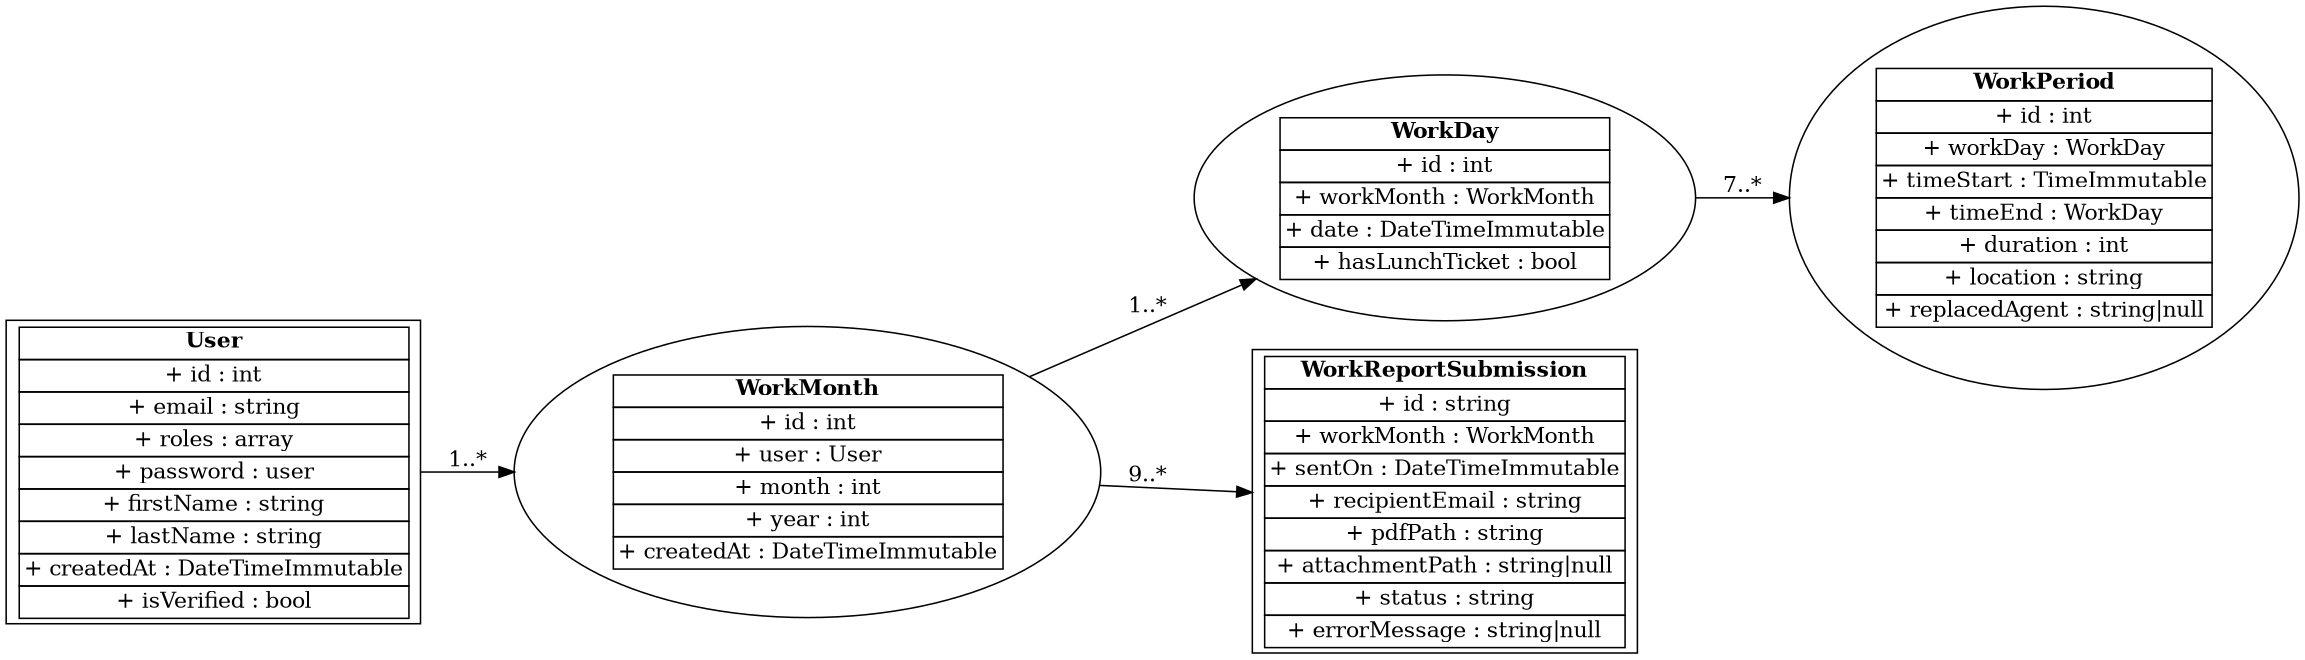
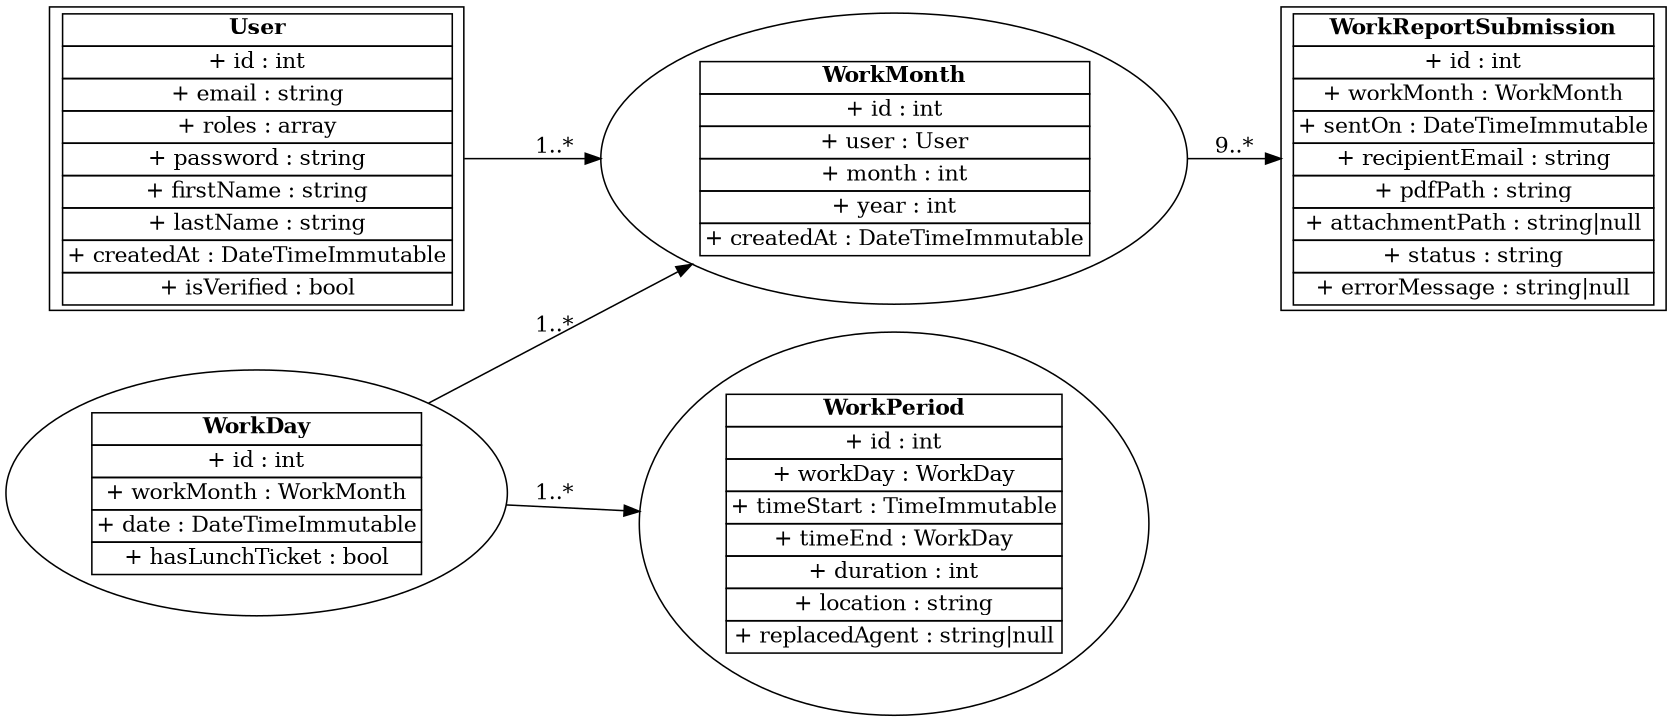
(1742, 186) -> (554, 494)
(1136, 331) -> (553, 337)
(1445, 404) -> (1474, 62)
(214, 472) -> (257, 159)
